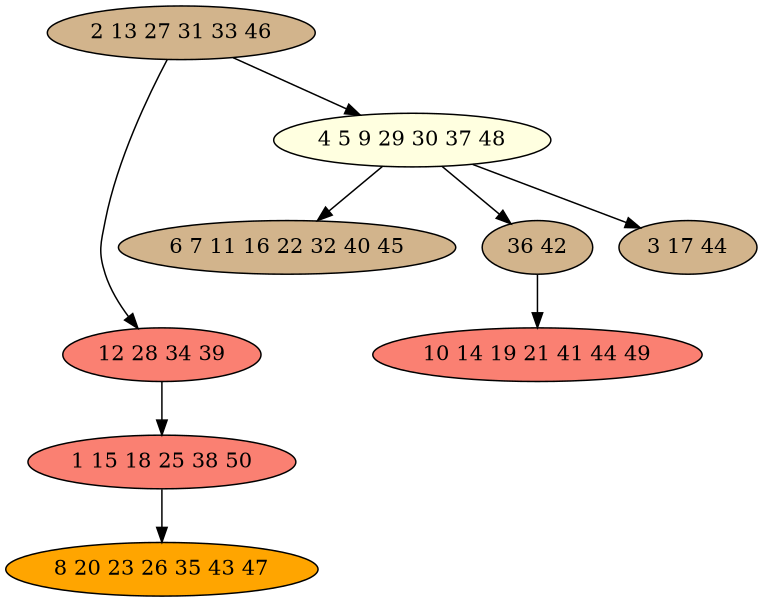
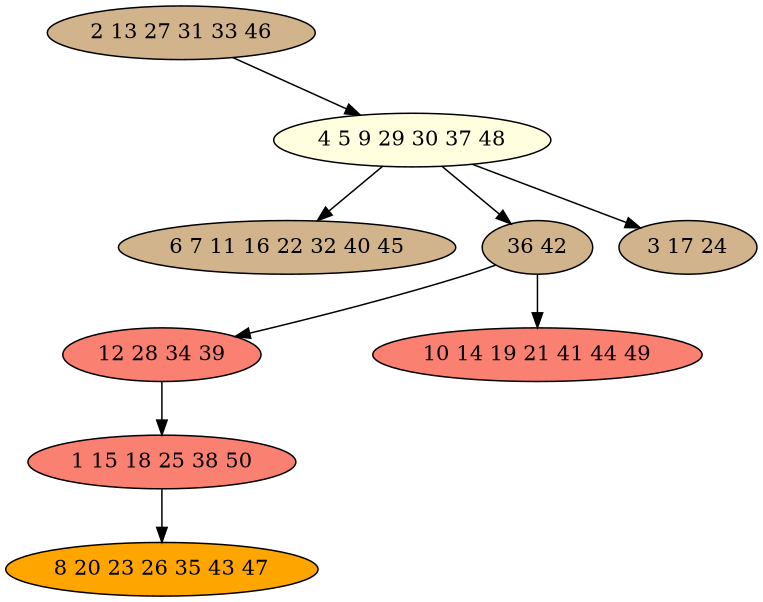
(114, 187) -> (373, 302)
(688, 247) -> (688, 247)
